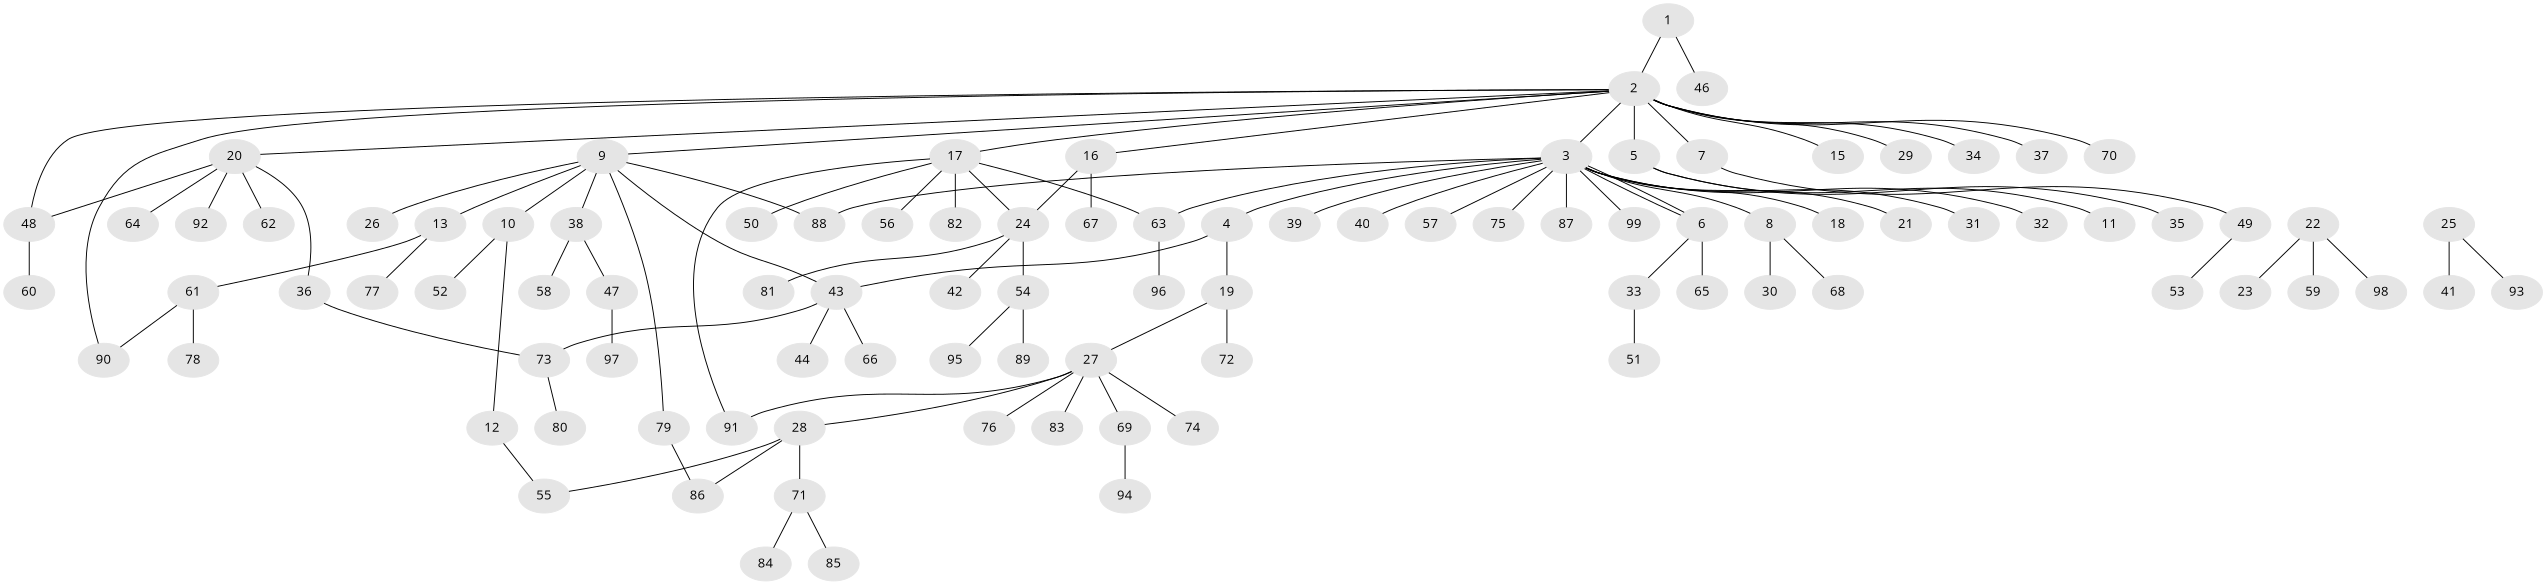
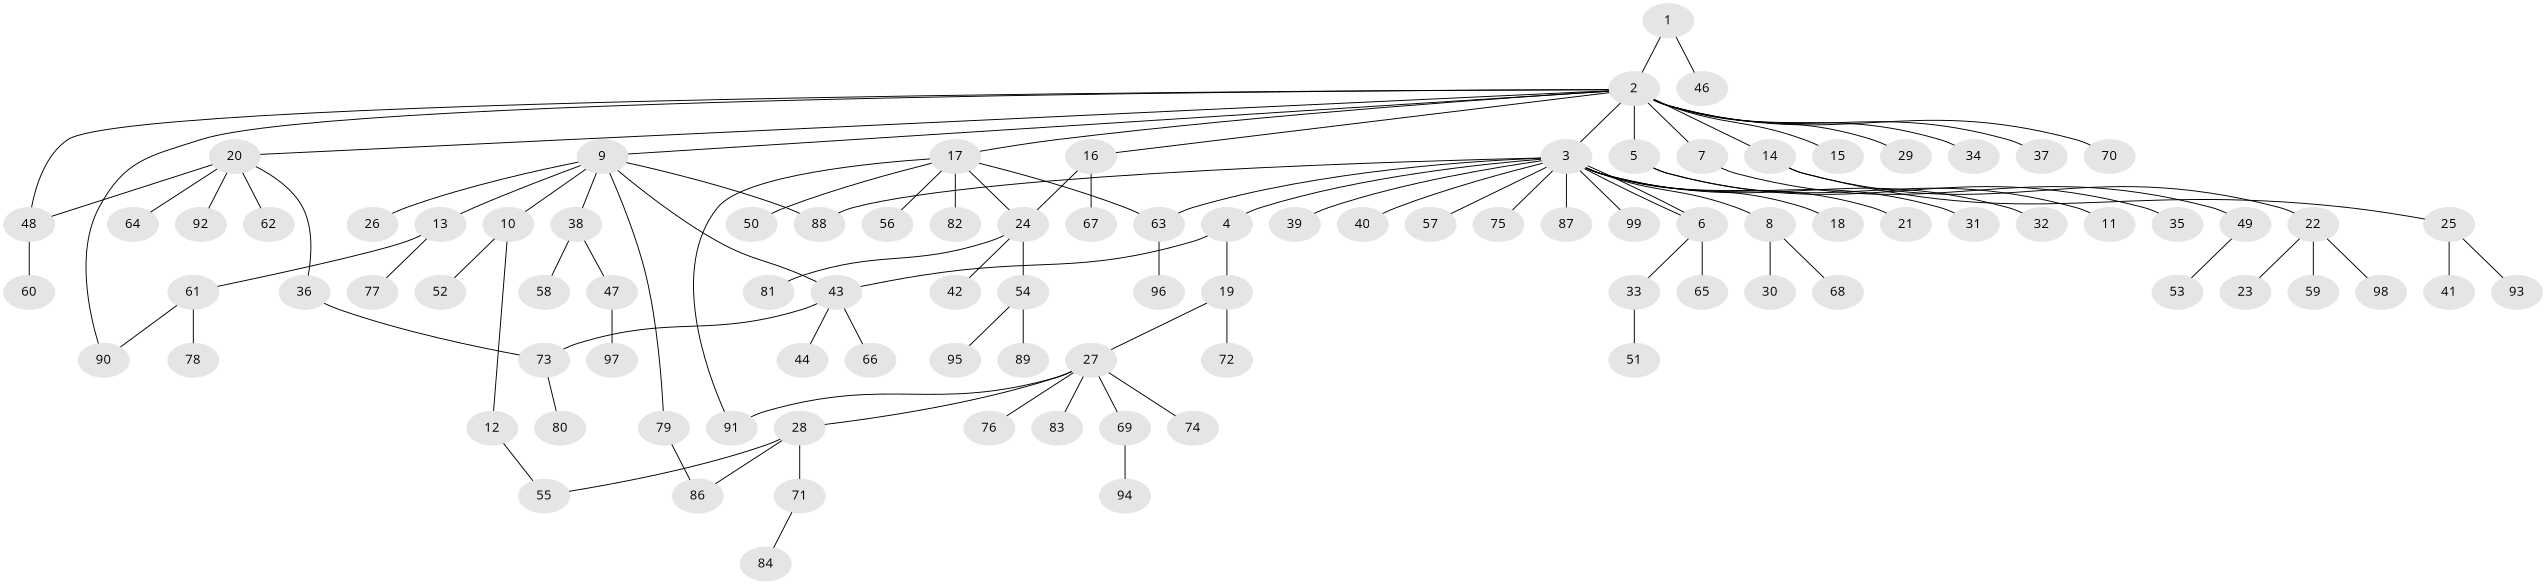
none -> (1770, 157)
(834, 564) -> none
